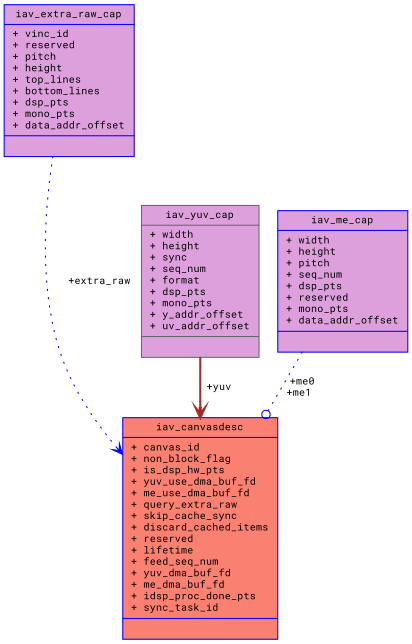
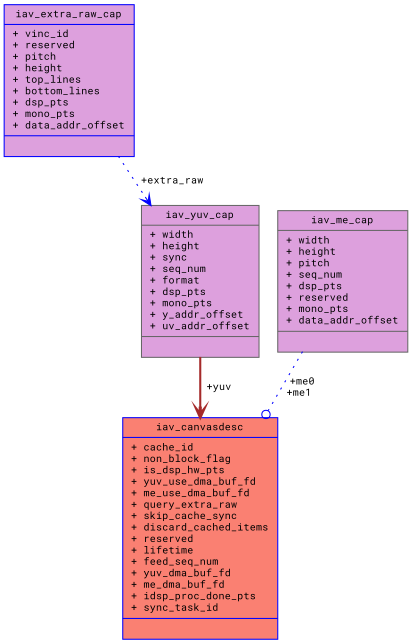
(343, 281) -> (343, 281)
(50, 310) -> (132, 177)
(166, 447) -> (163, 447)
